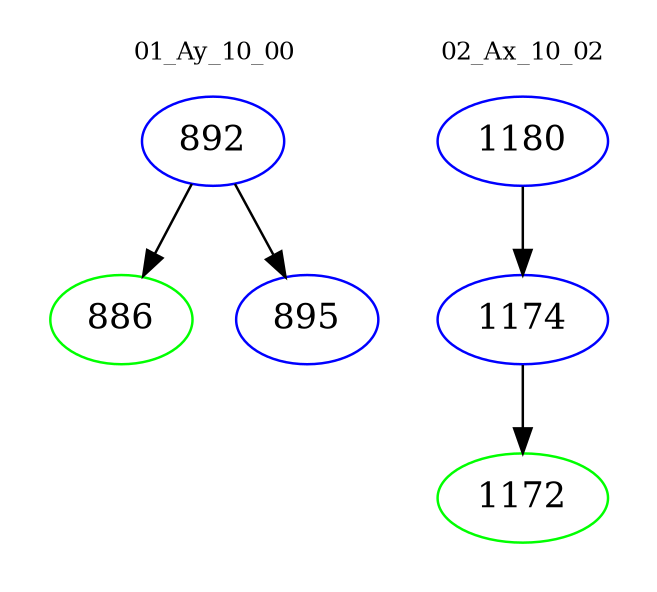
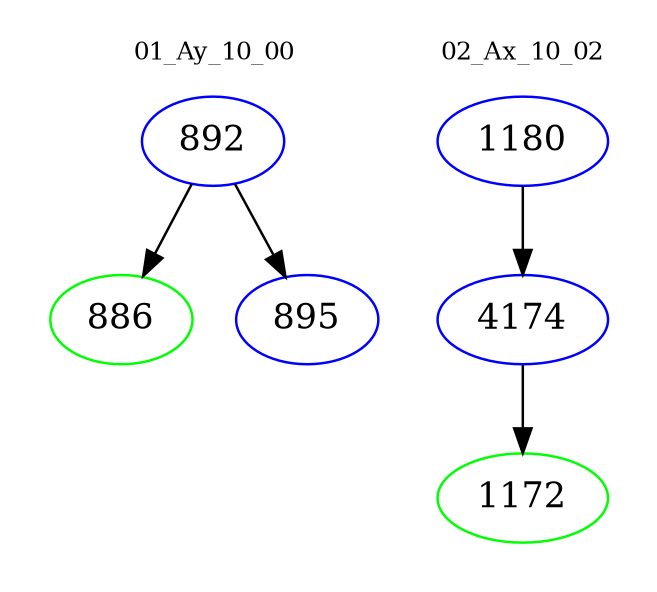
(523, 320) -> (523, 320)
